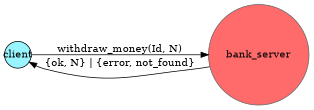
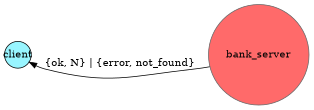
(116, 55) -> none
